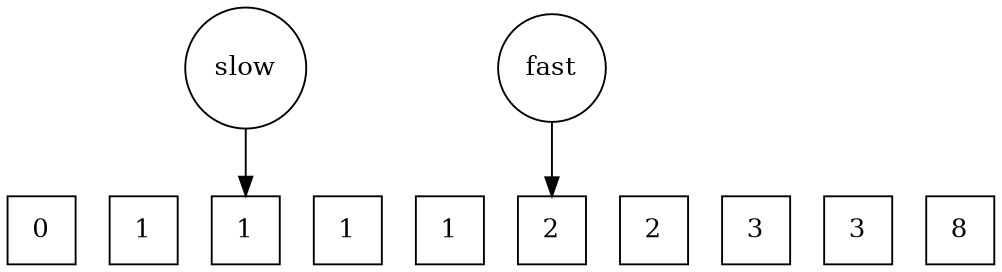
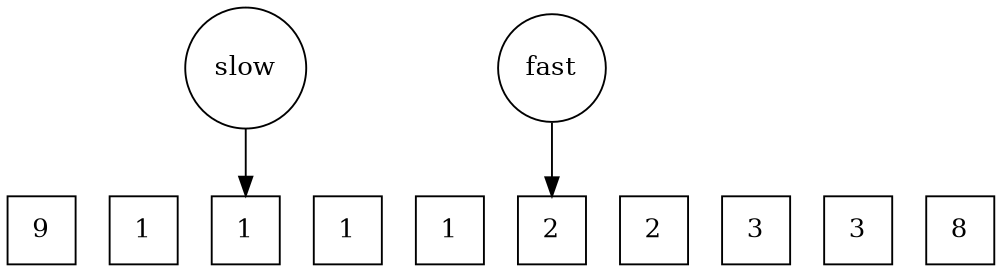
(42, 230) -> (42, 230)
